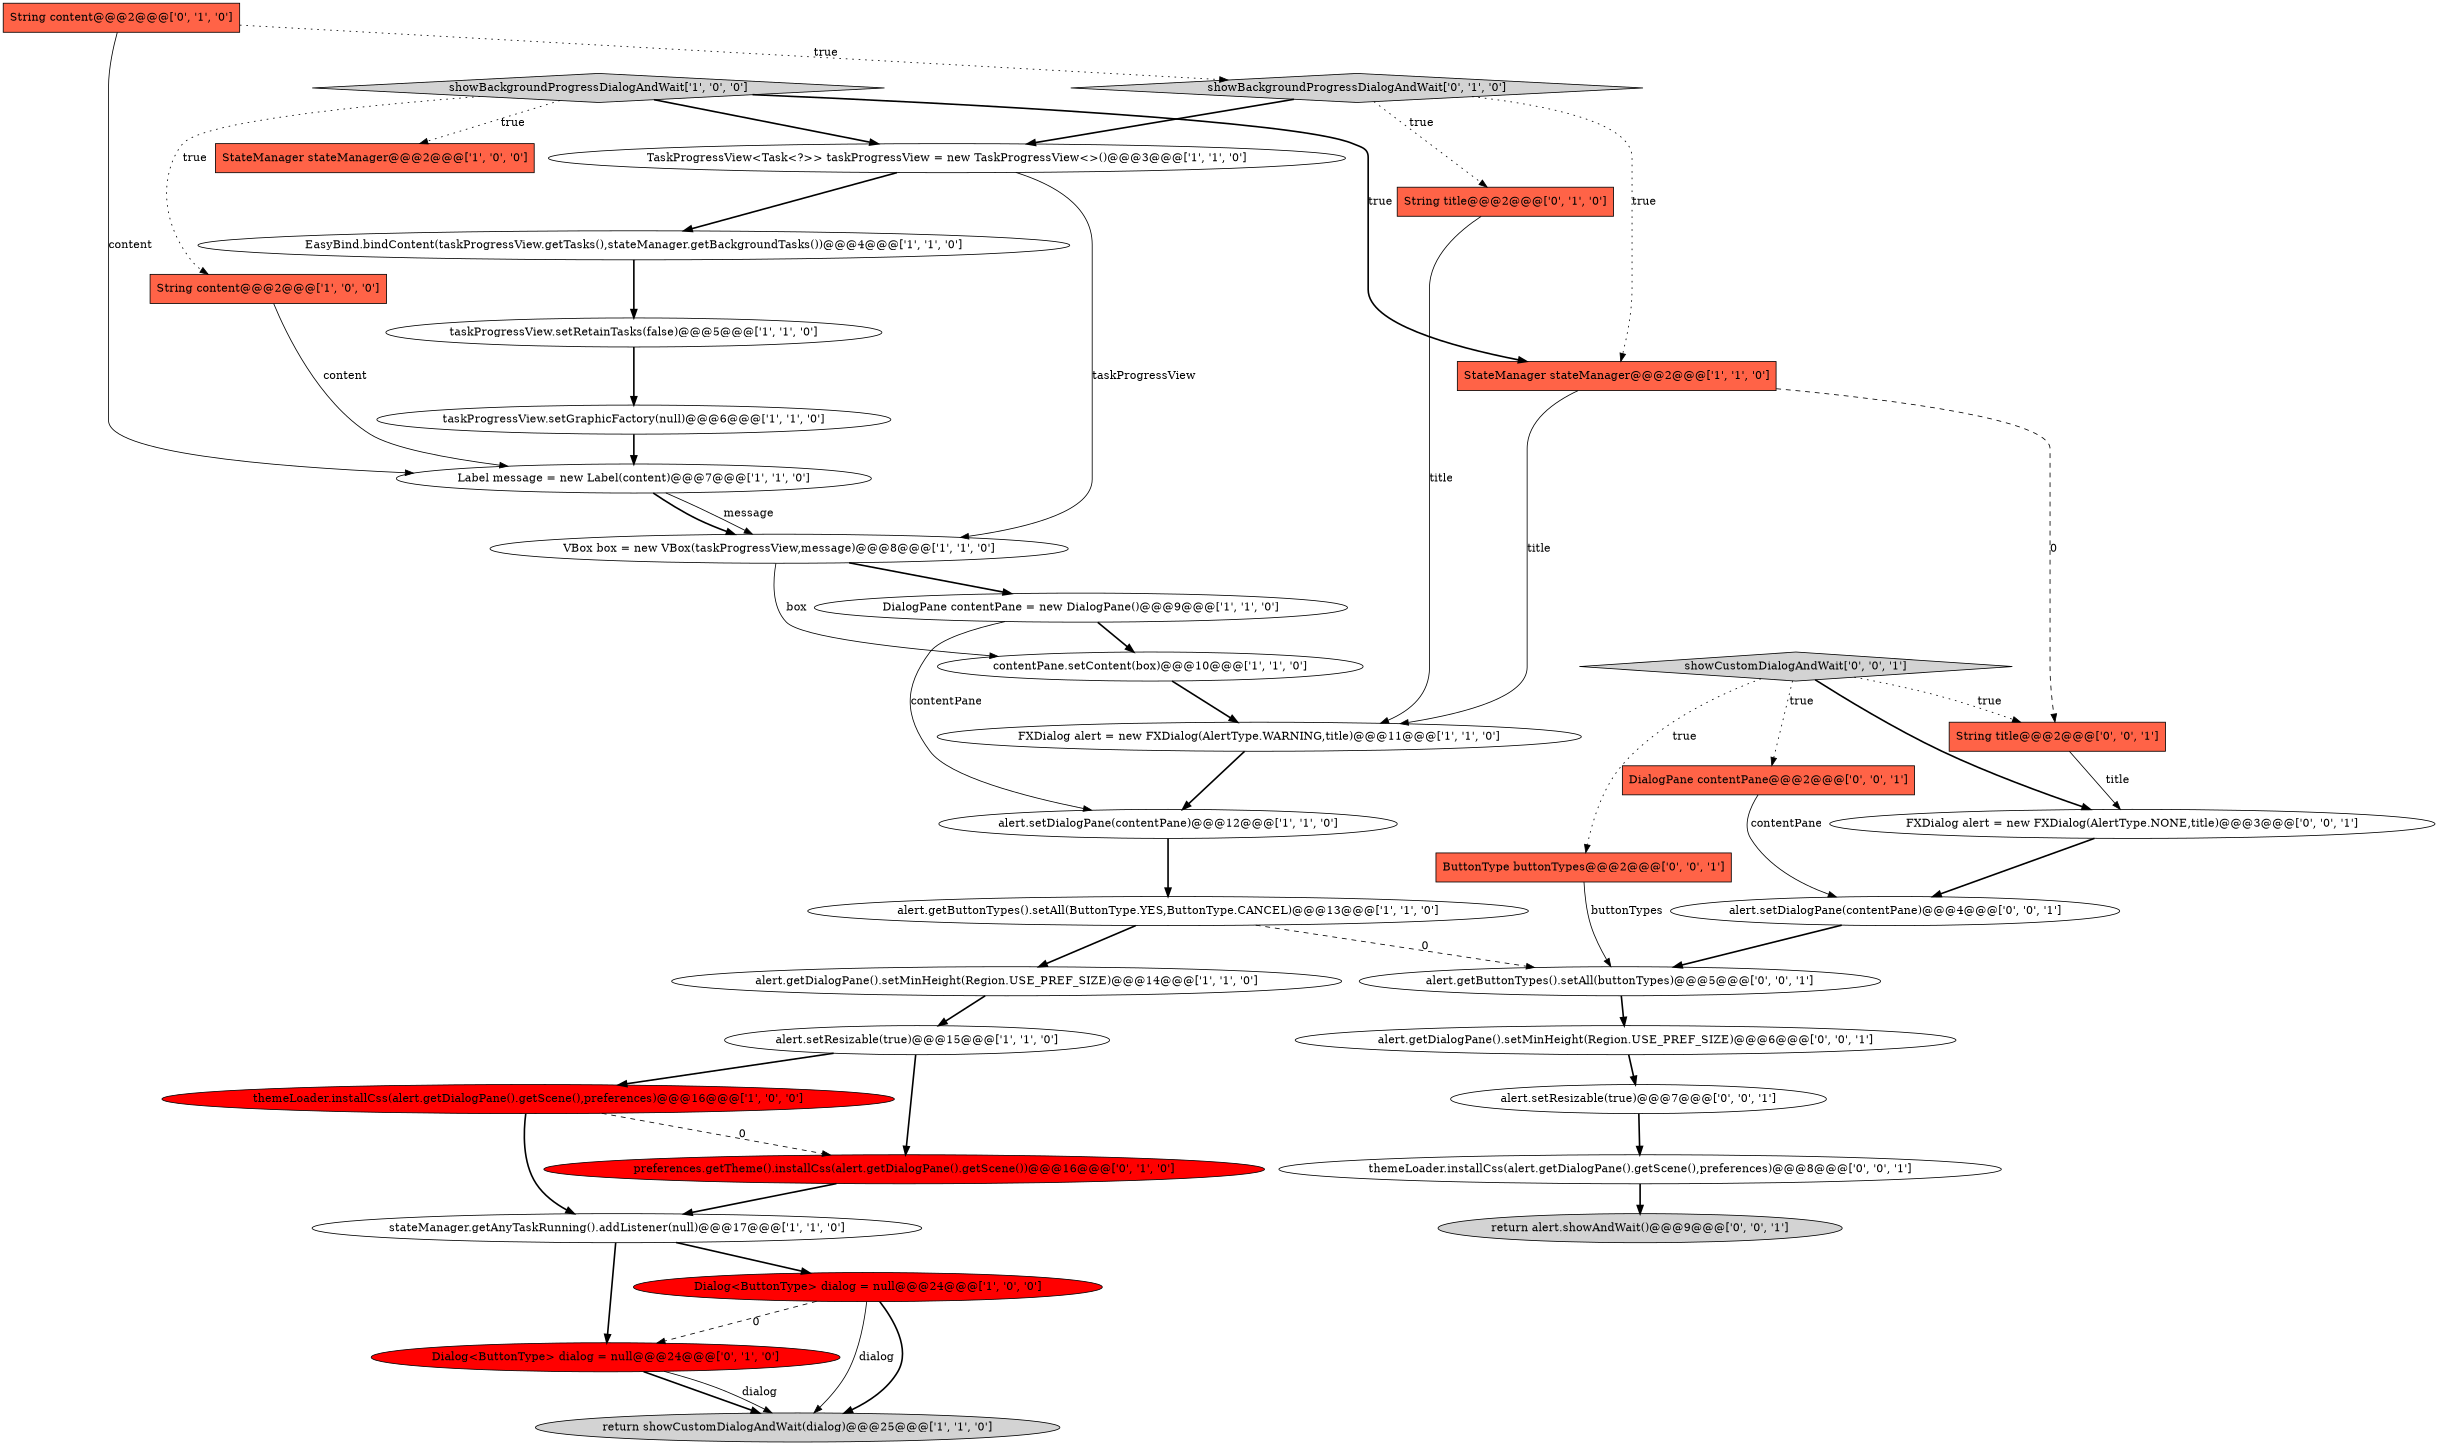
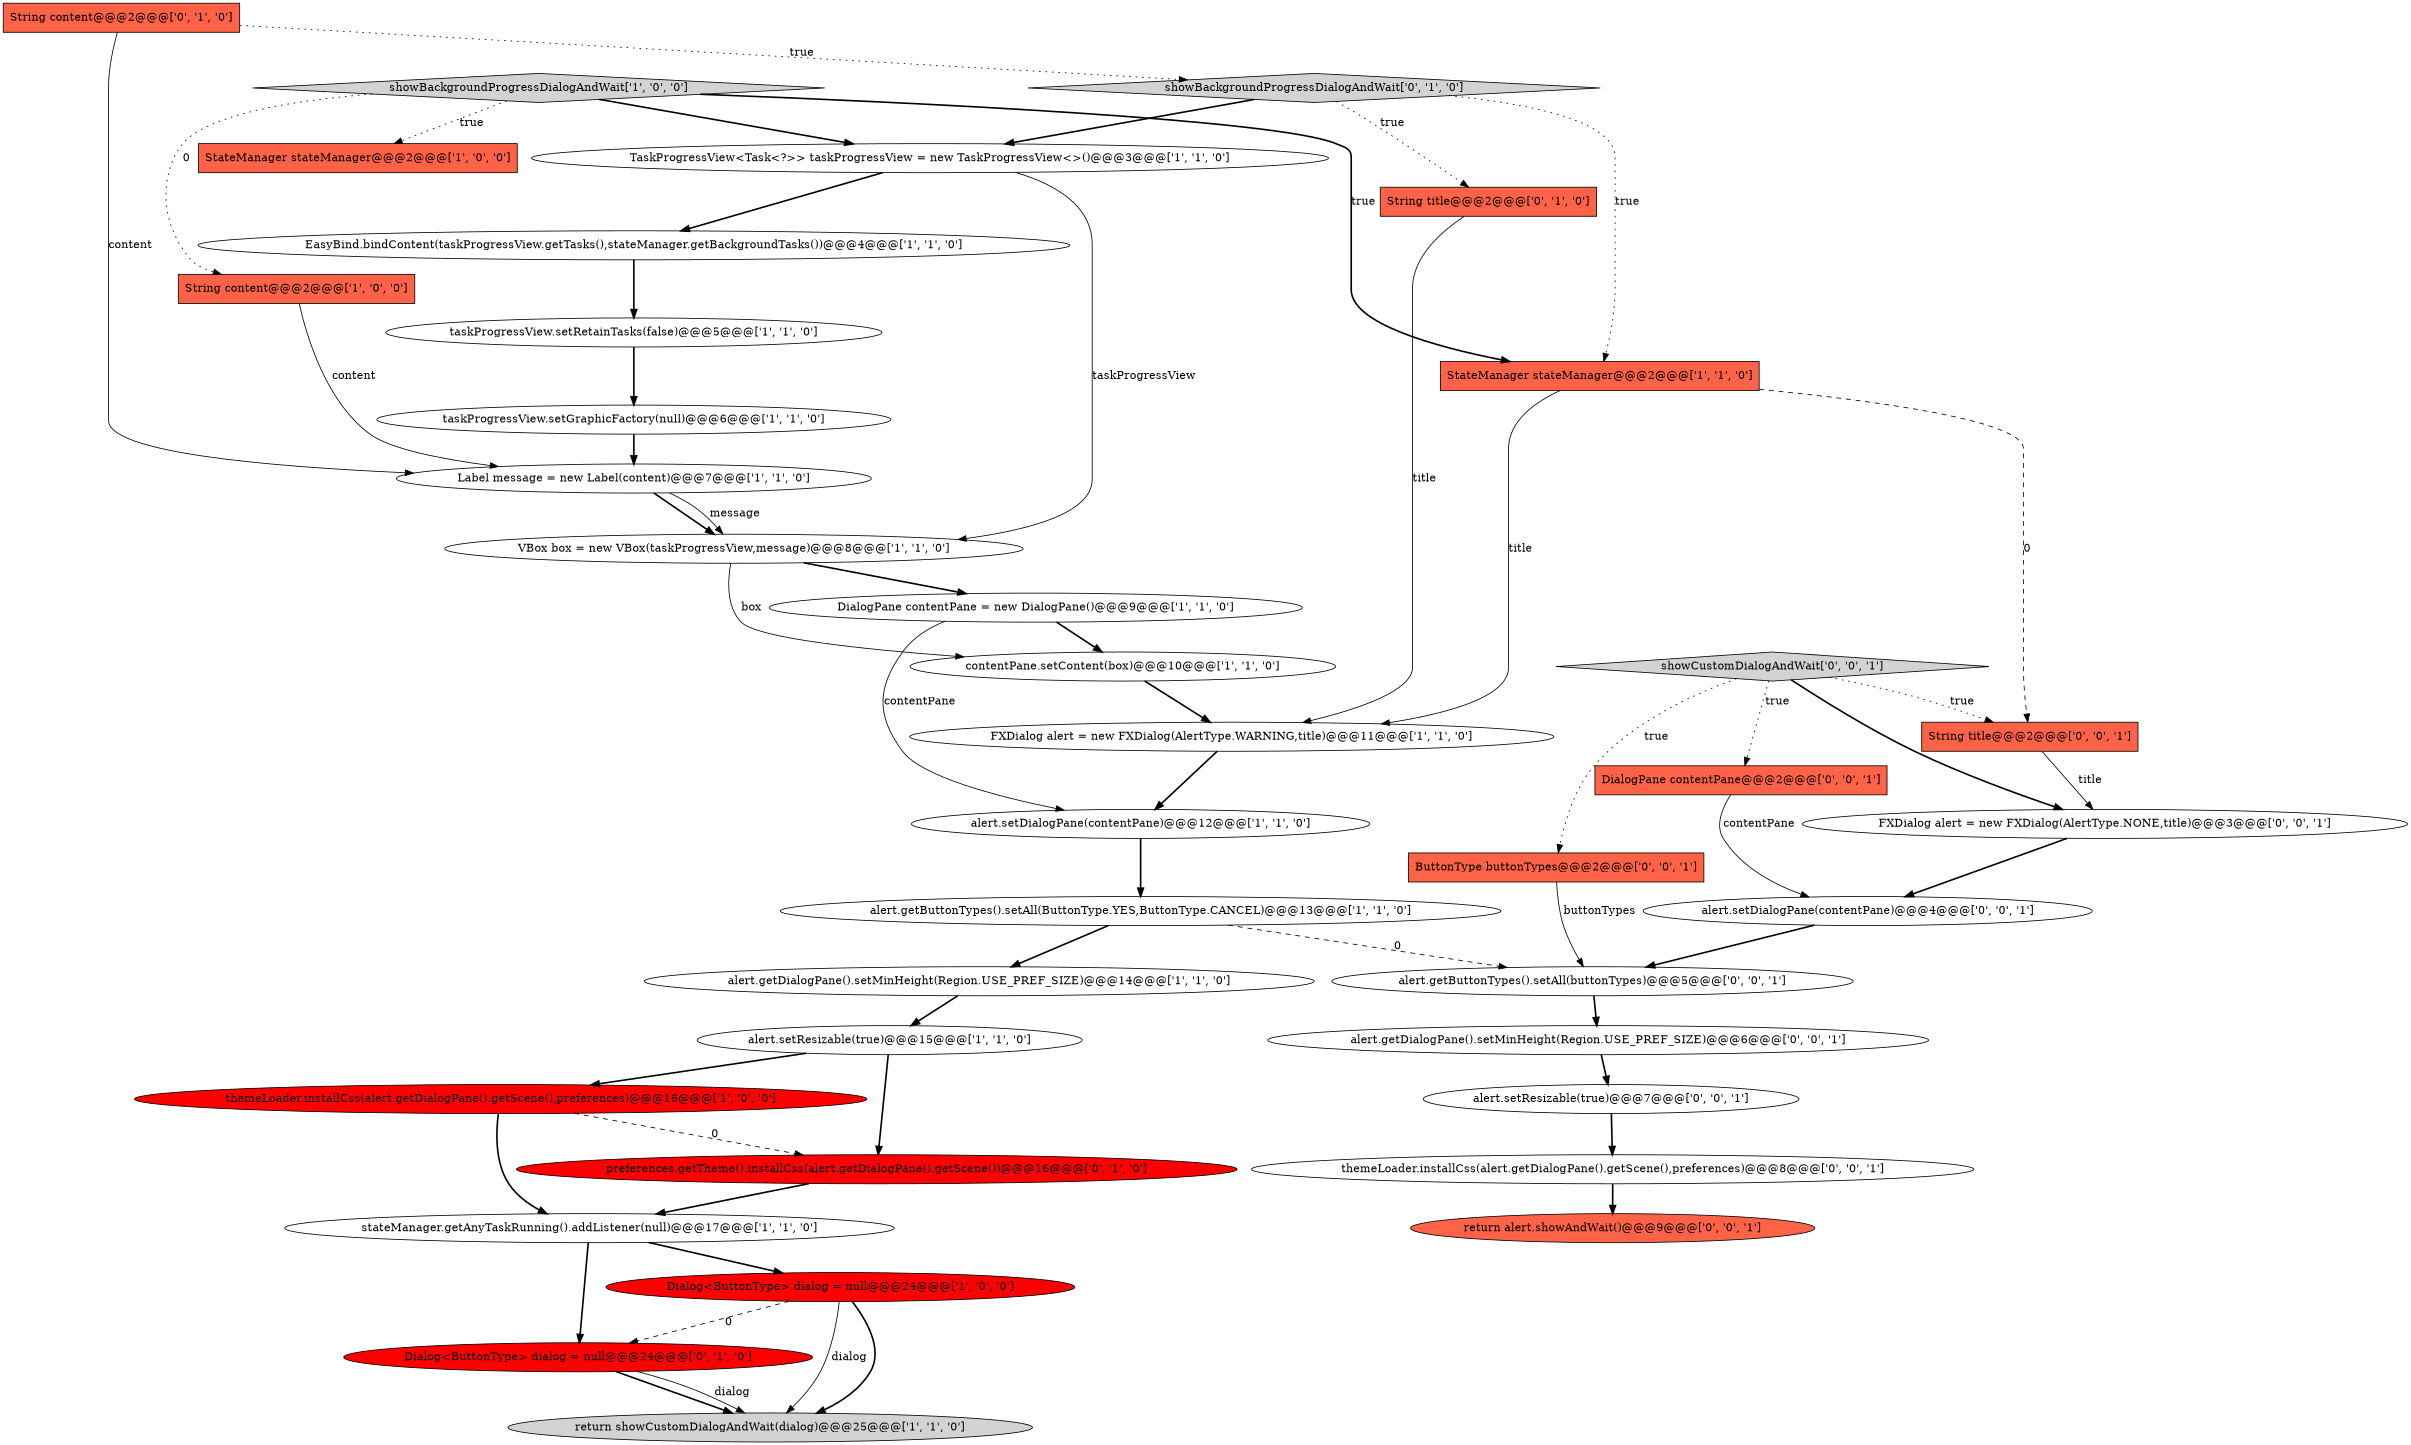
(195, 158) -> (187, 158)
(1640, 1228) -> (1613, 1228)
